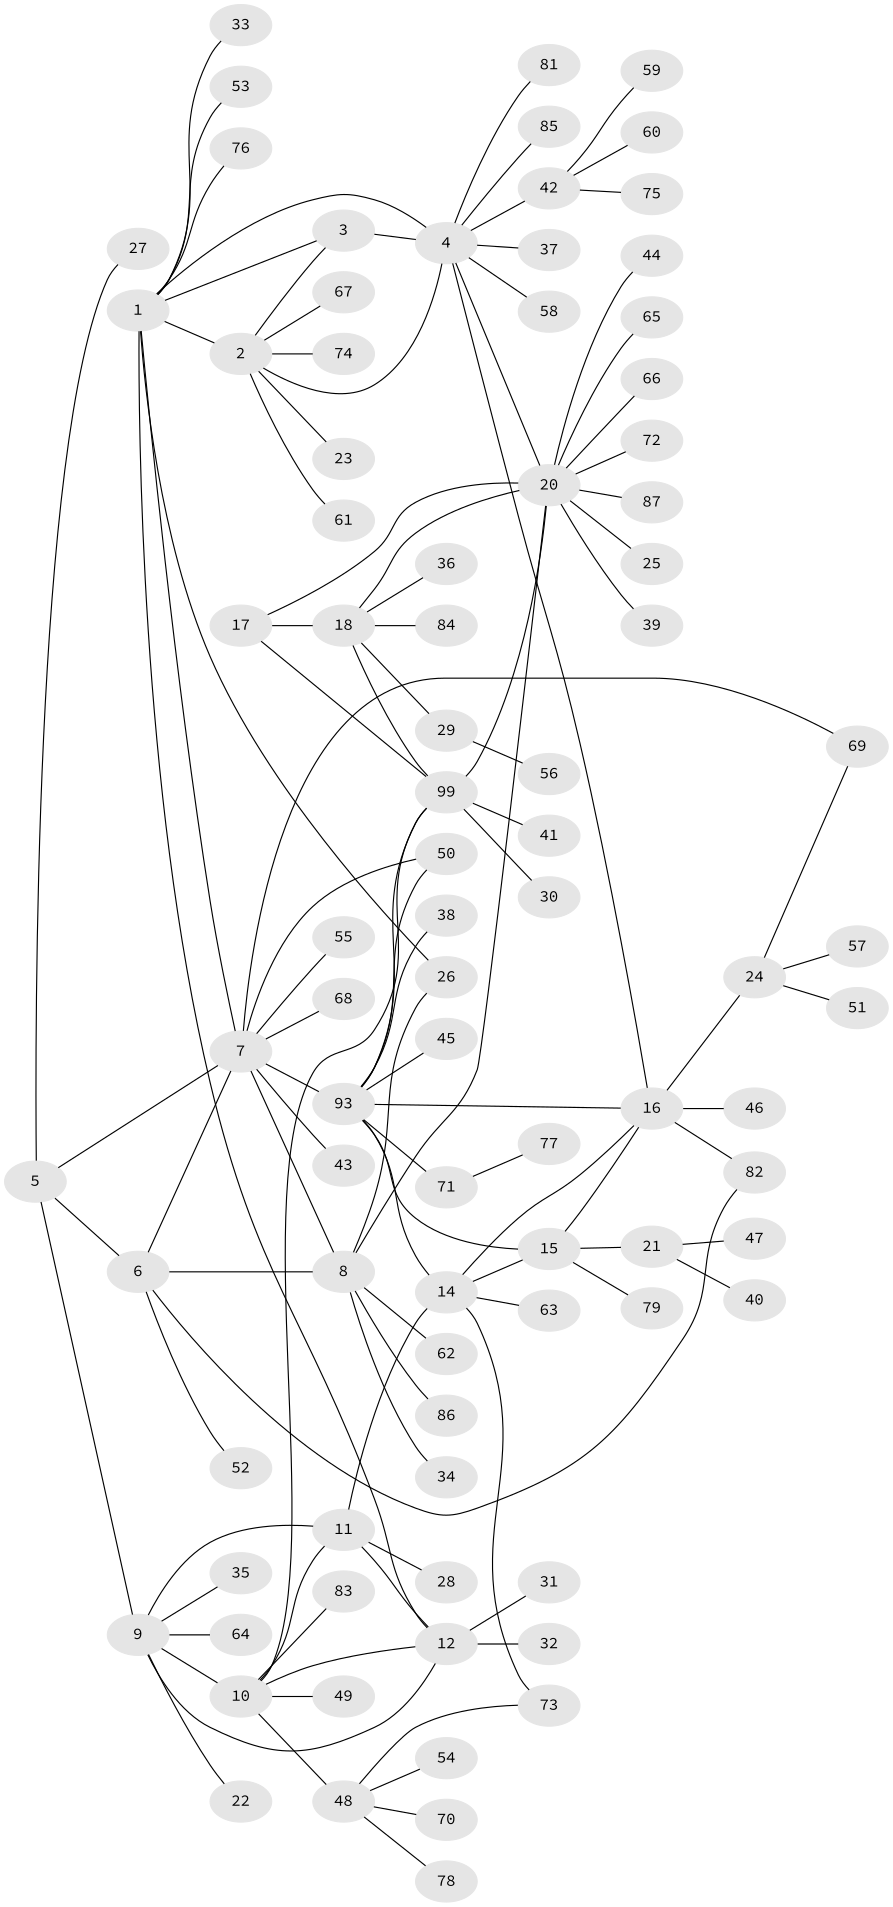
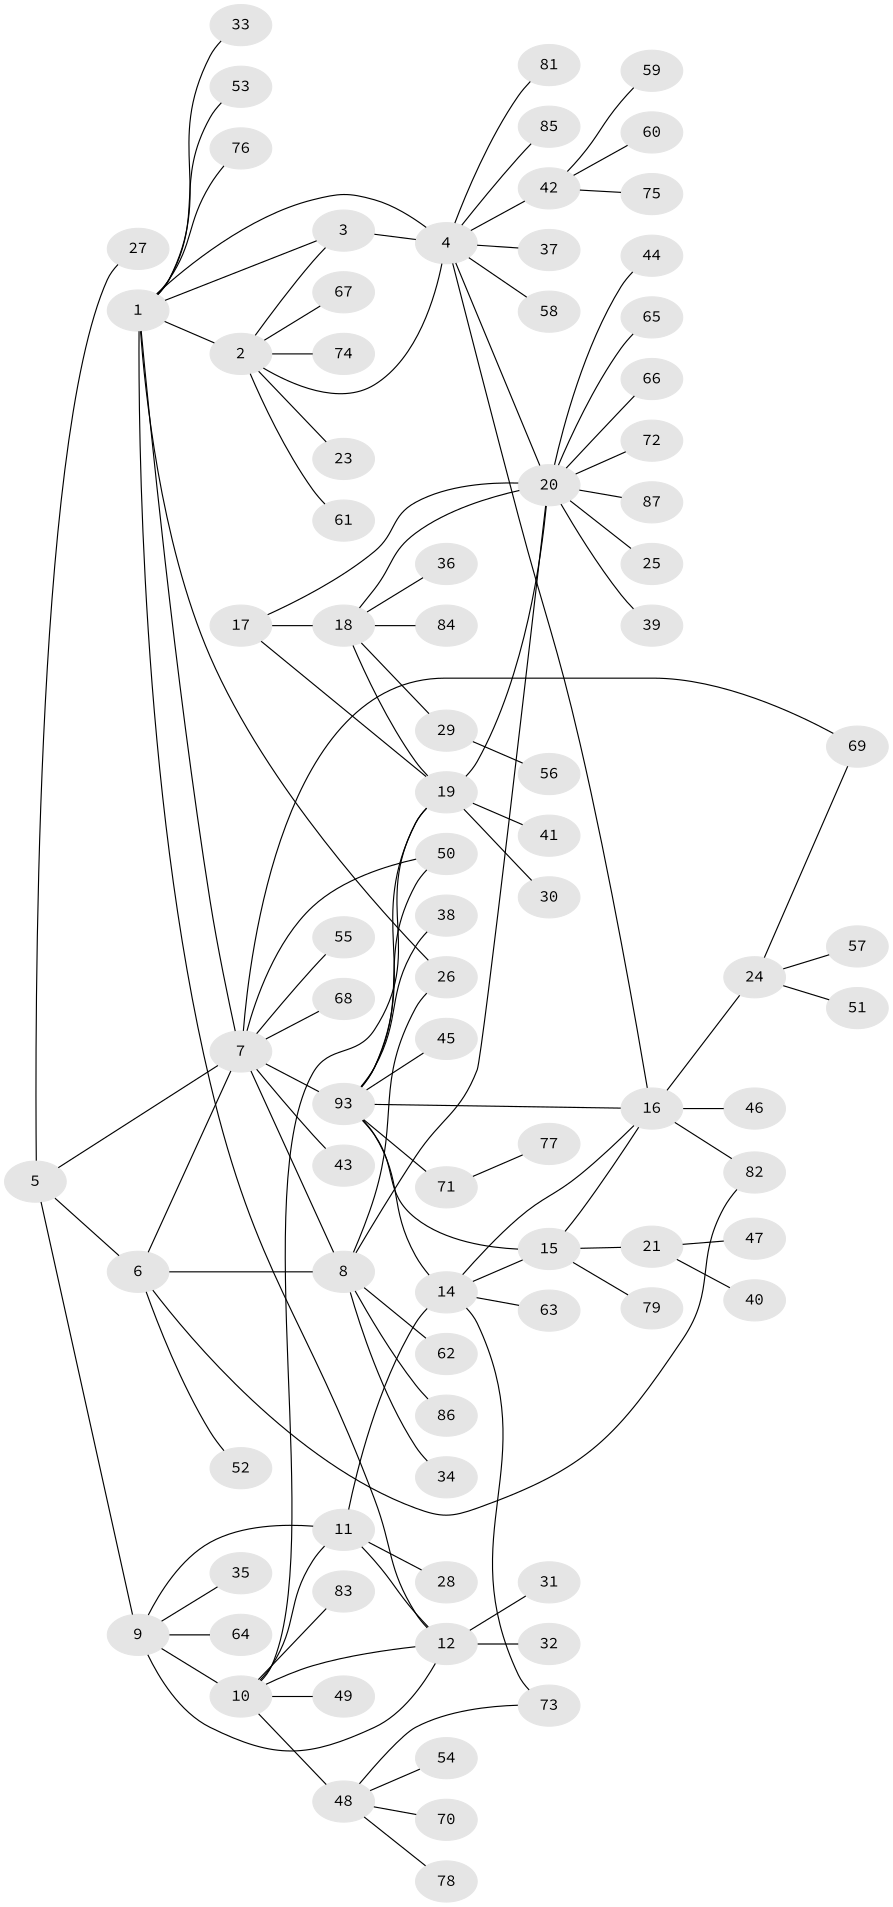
(446, 792) -> (446, 792)
(241, 1802) -> none
